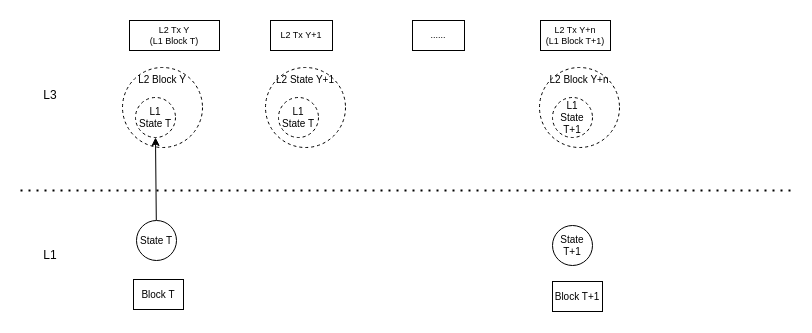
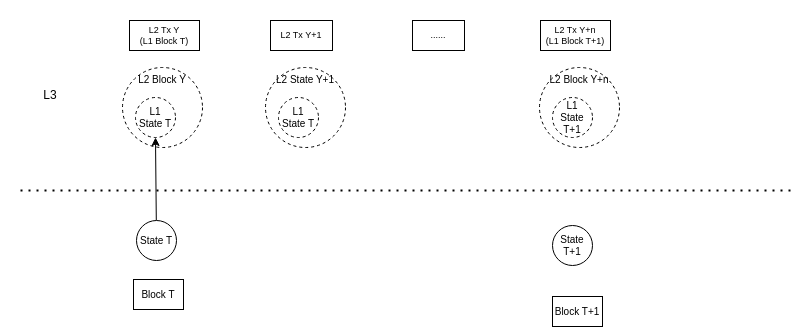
(175, 36) -> (165, 36)
(51, 256) -> none
(578, 297) -> (578, 312)
